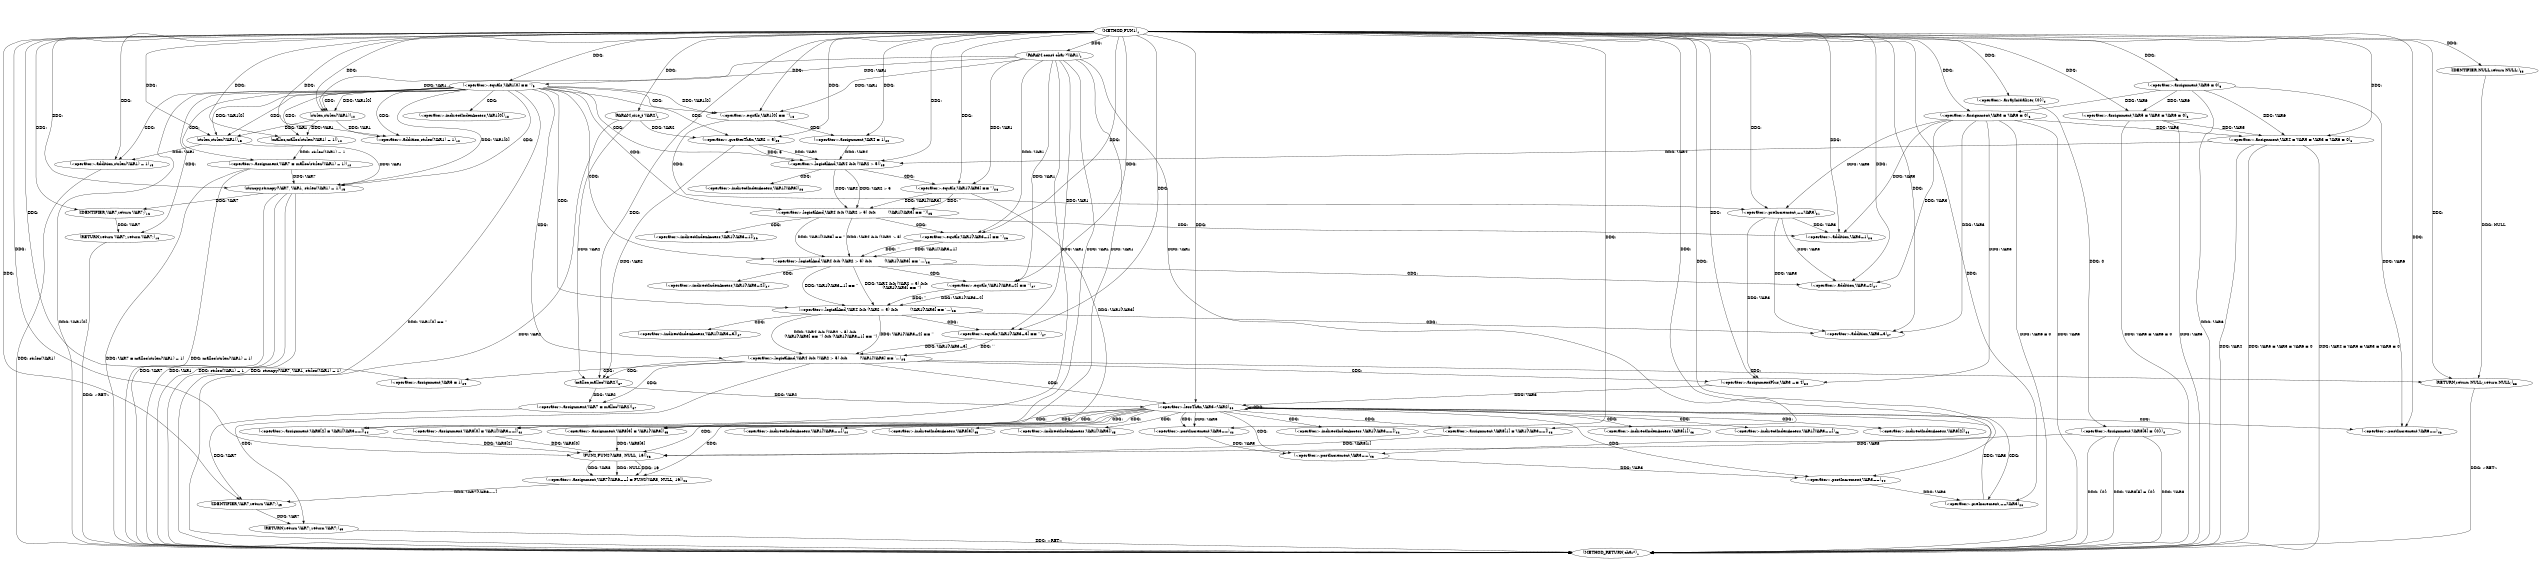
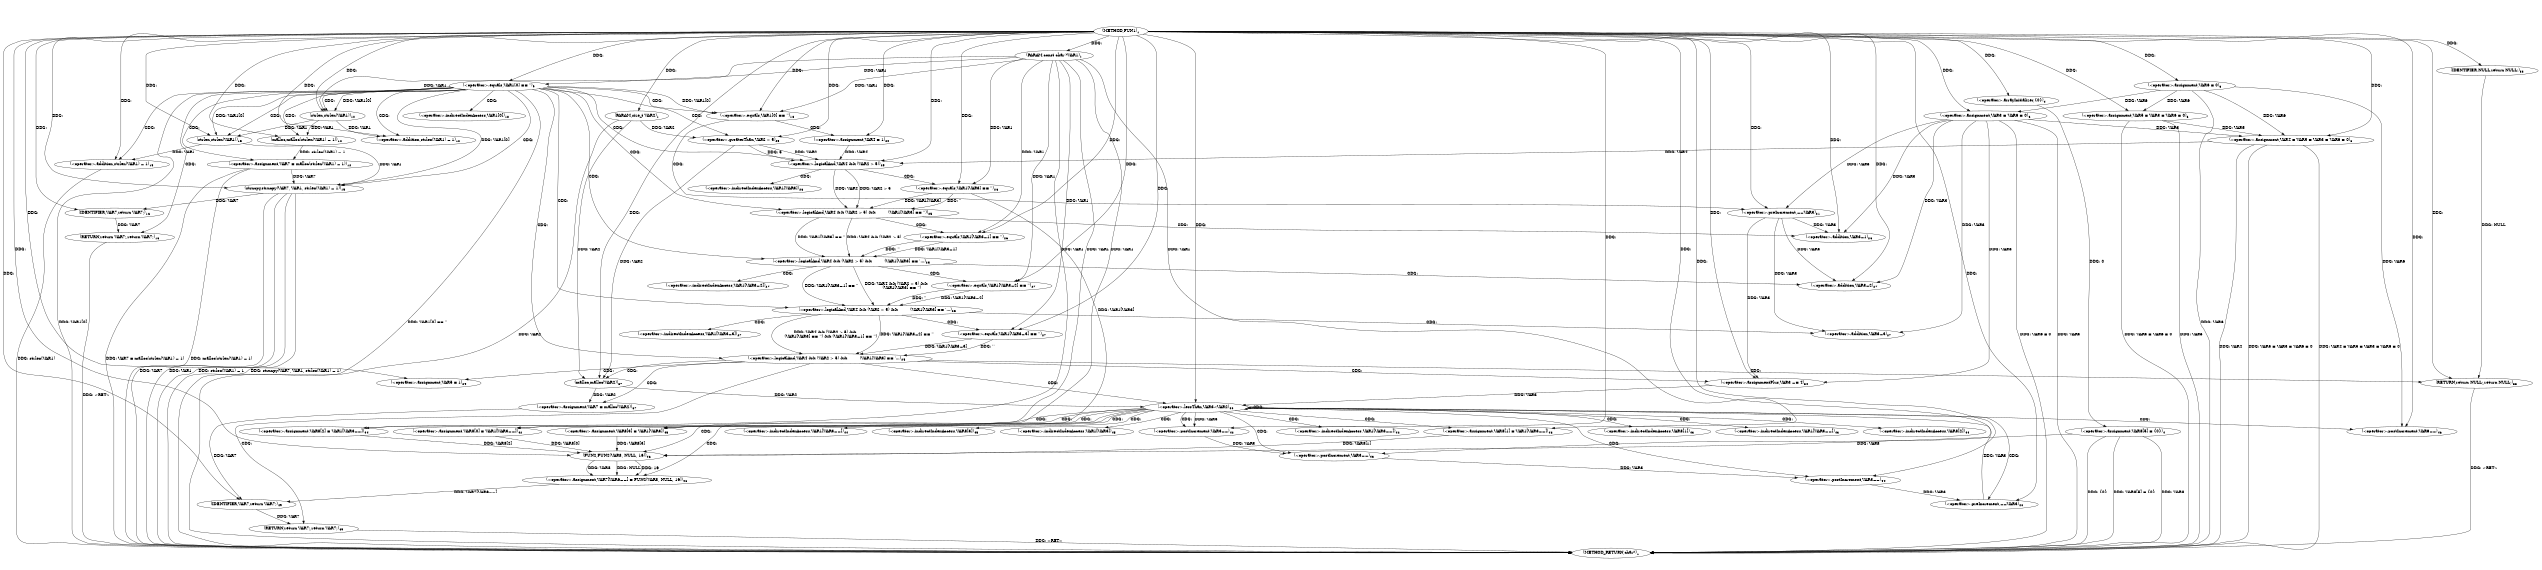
(1800, 40) -> none
(706, 237) -> none
